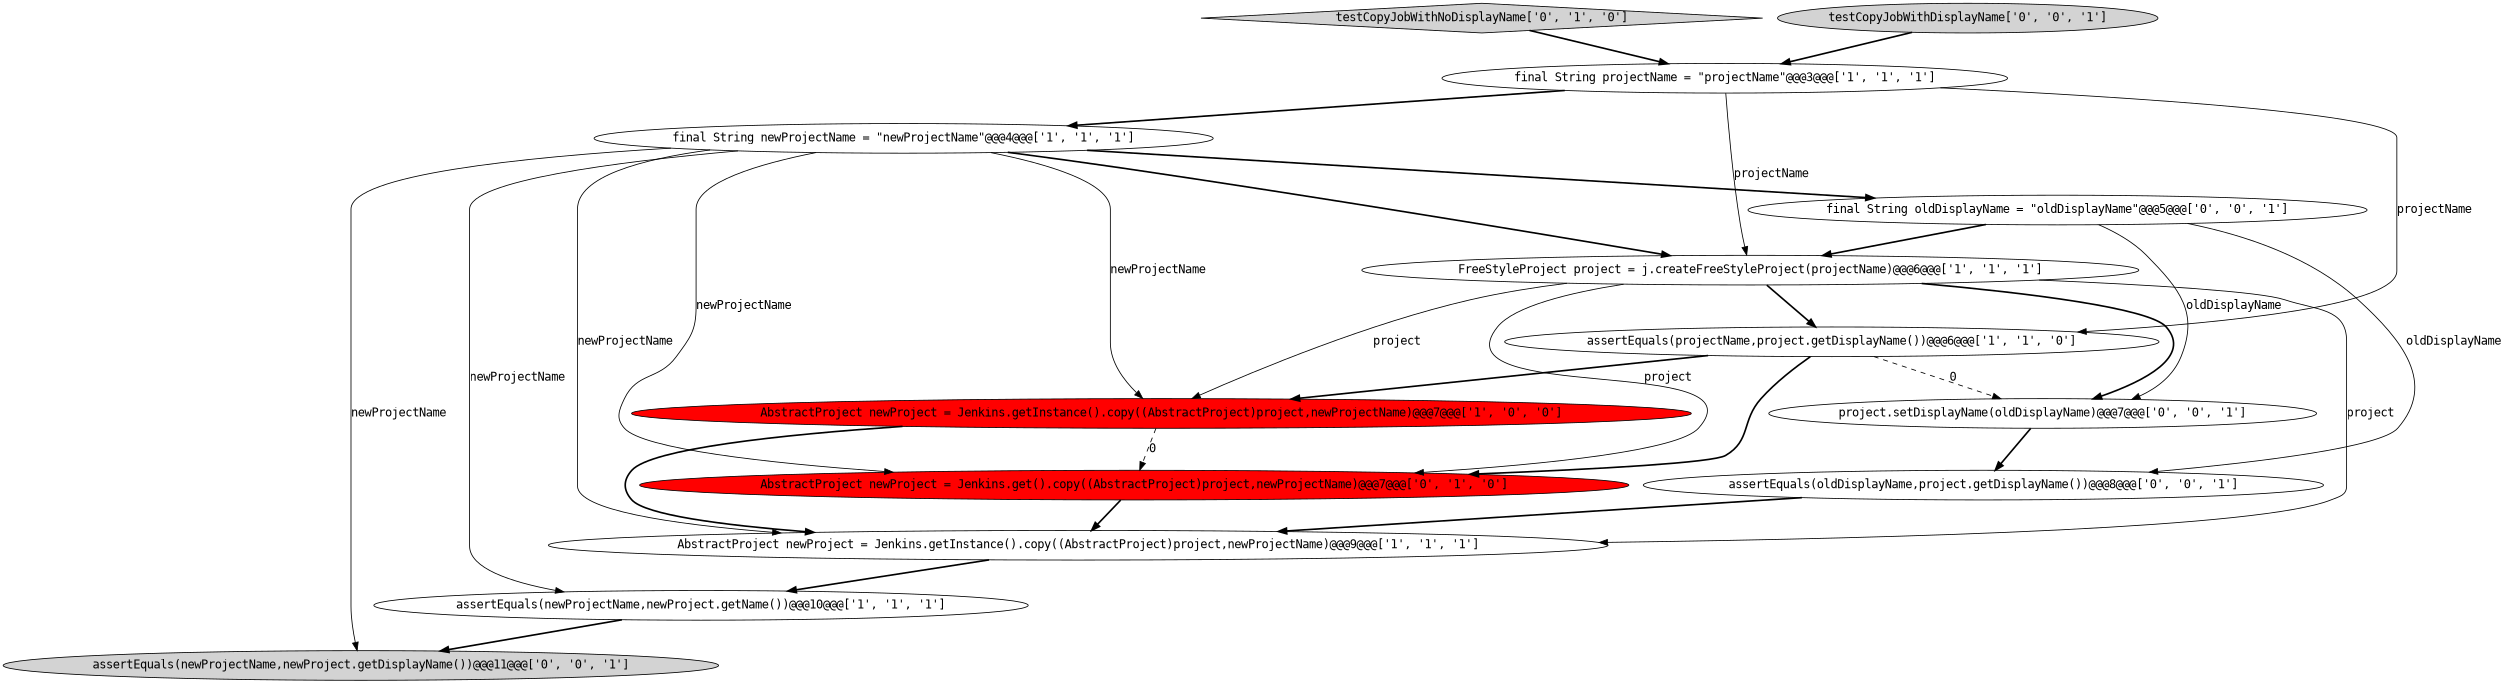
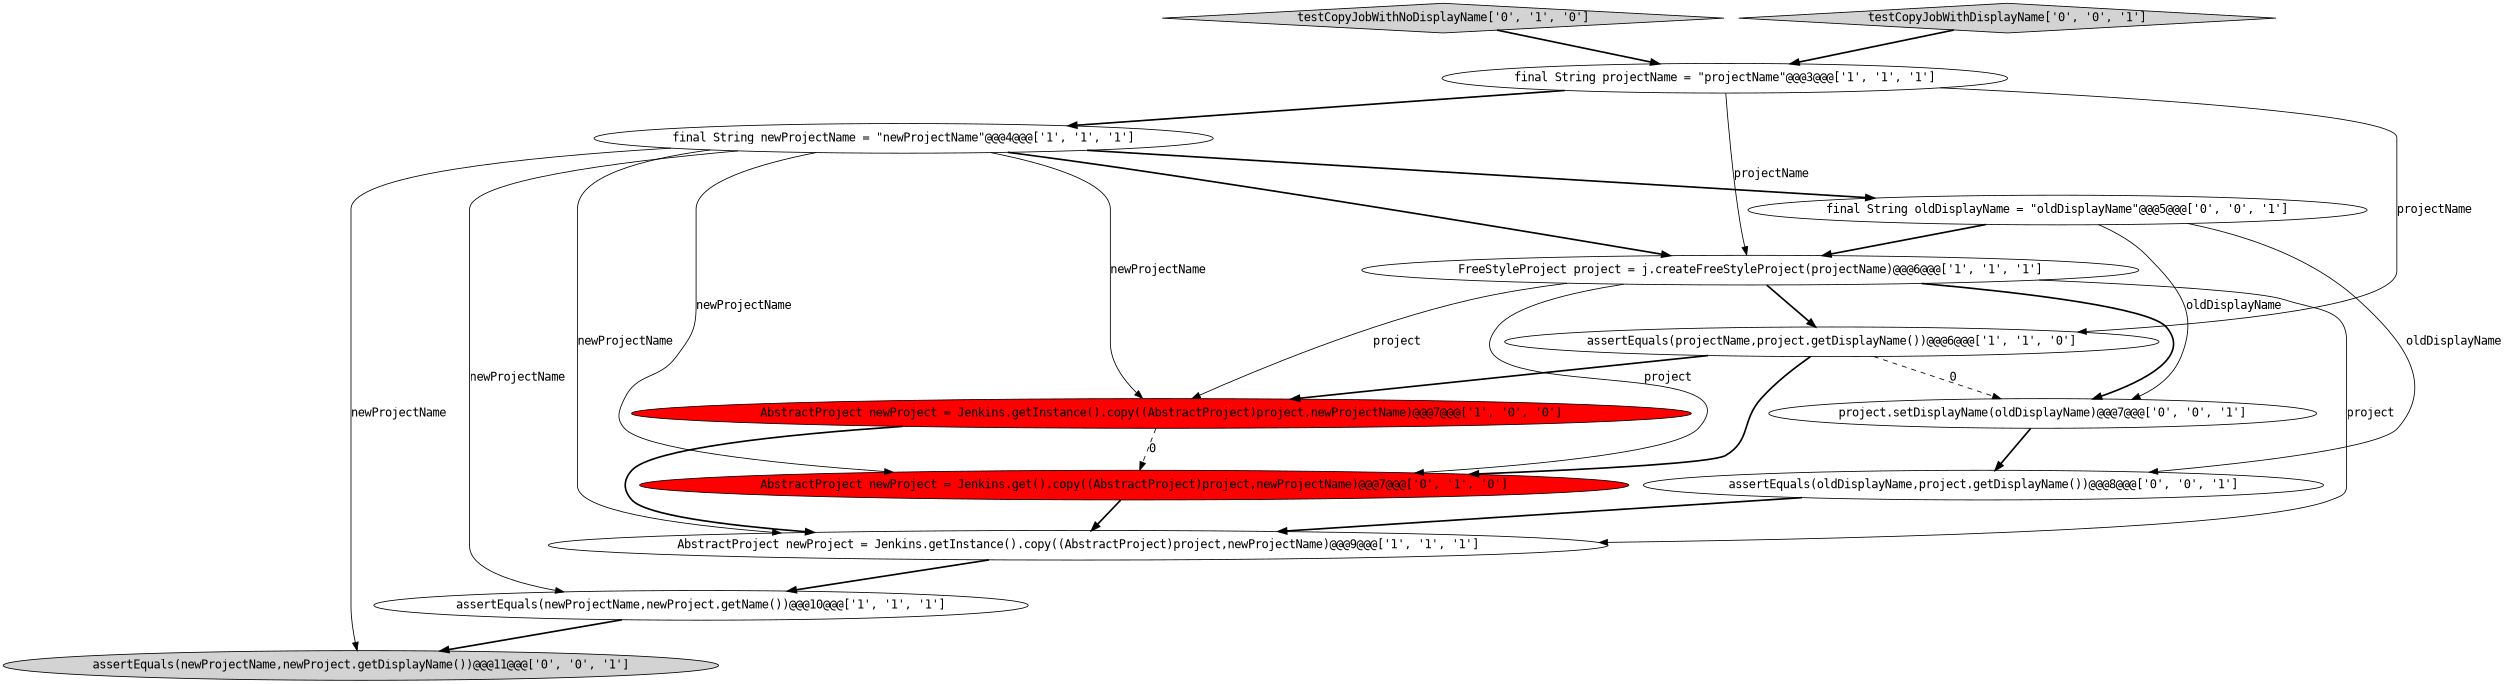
(1968, 18) -> (2007, 18)
